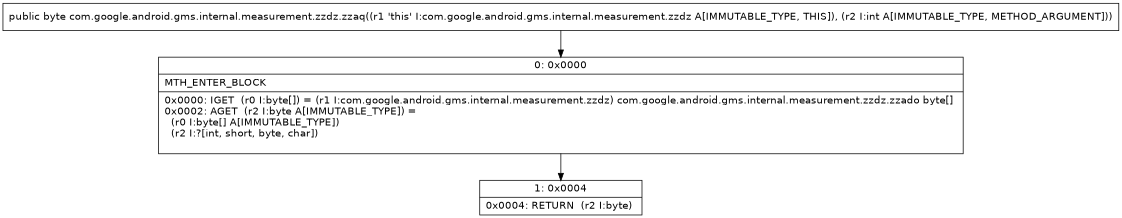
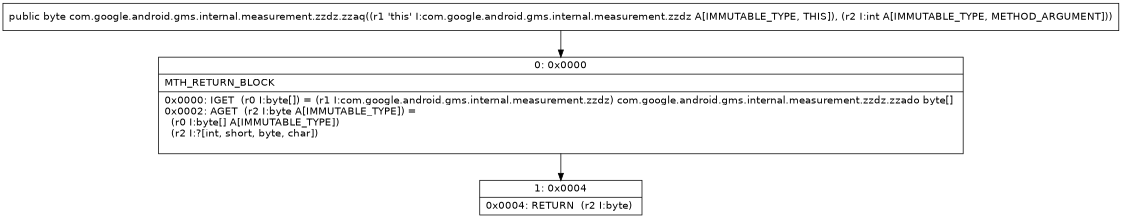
(216, 83) -> (220, 83)
